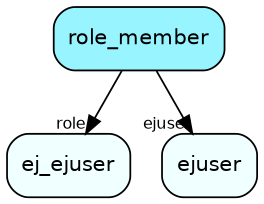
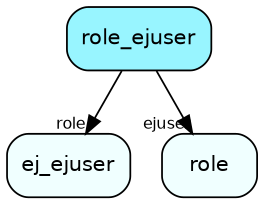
(139, 39) -> (139, 39)
(210, 166) -> (210, 166)
